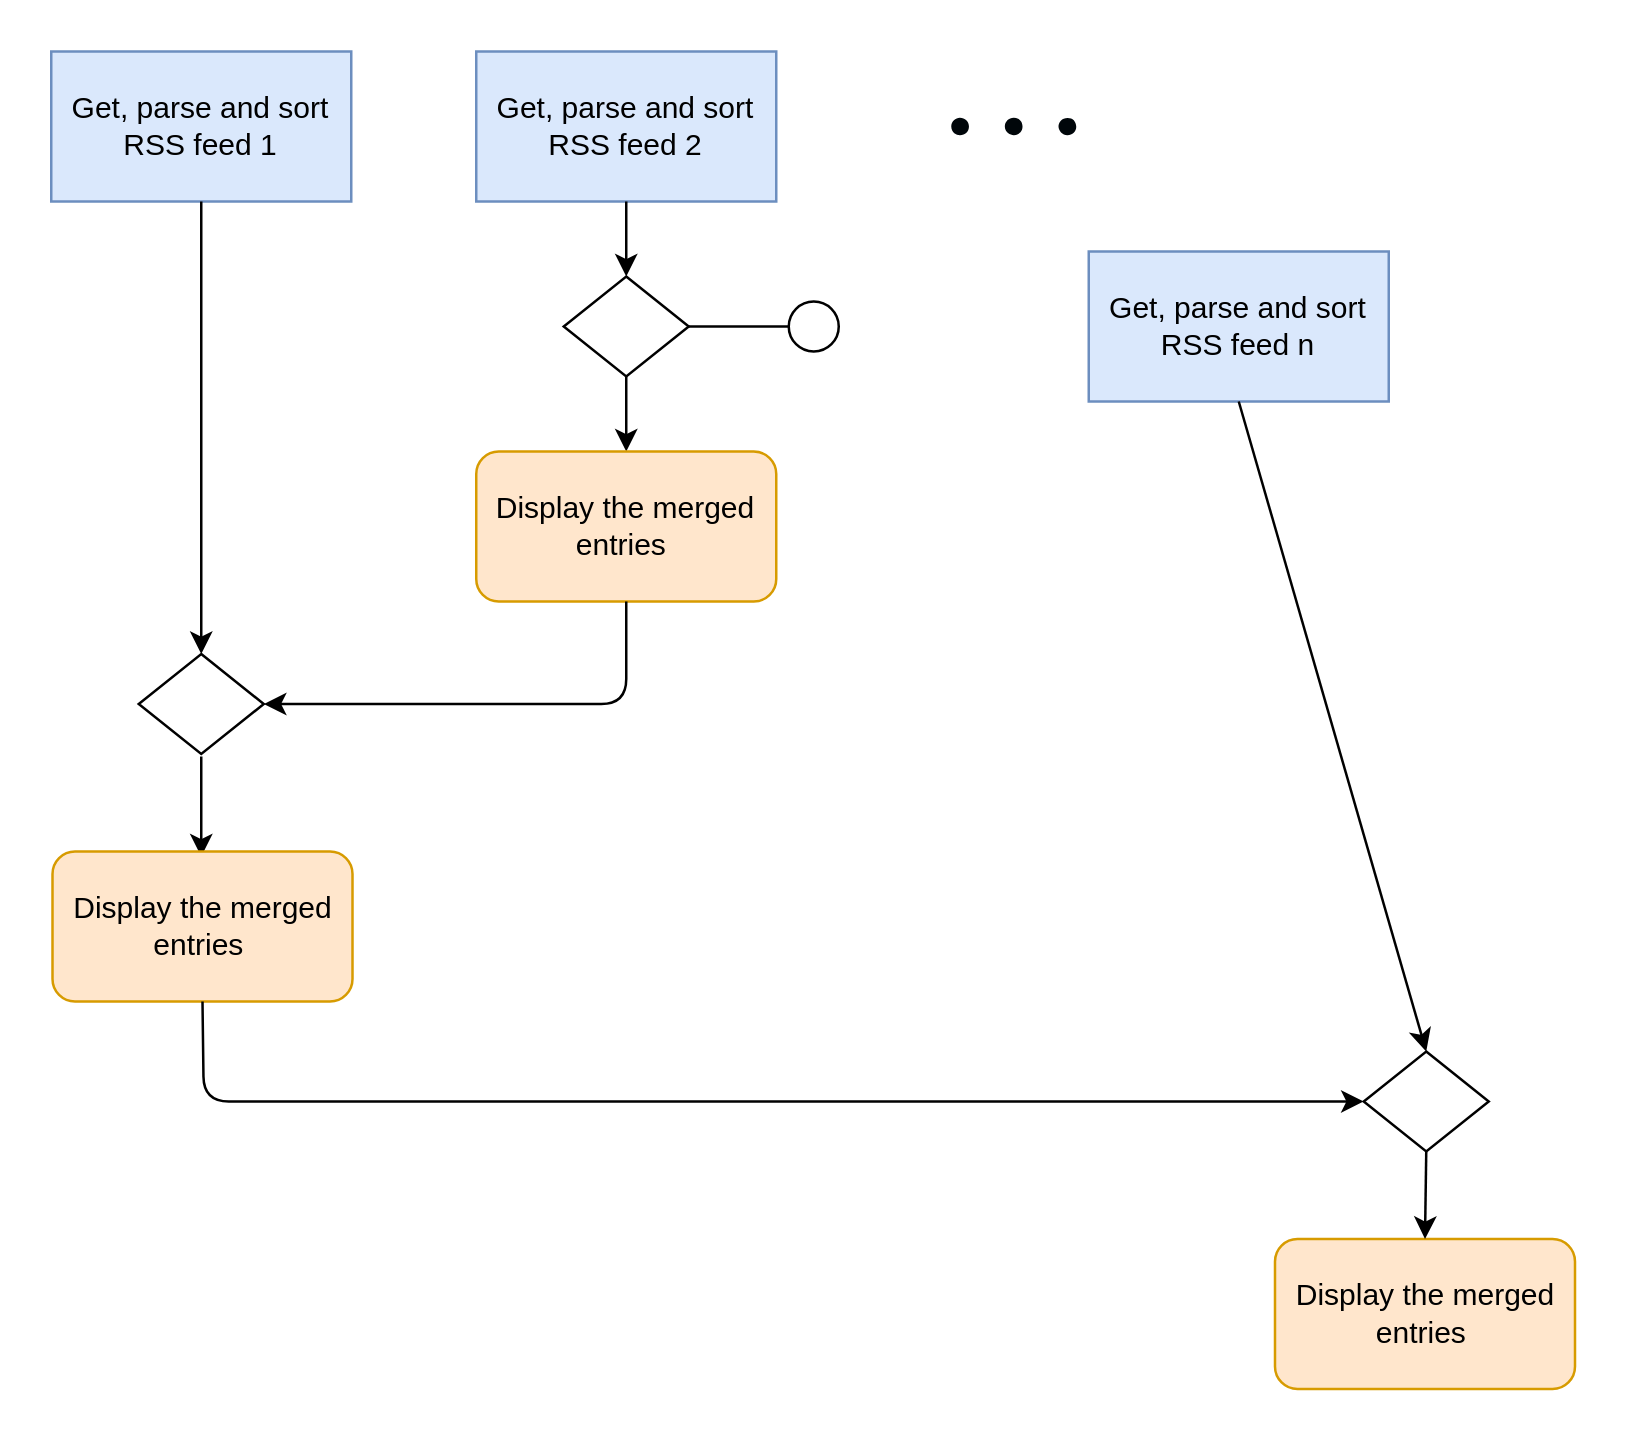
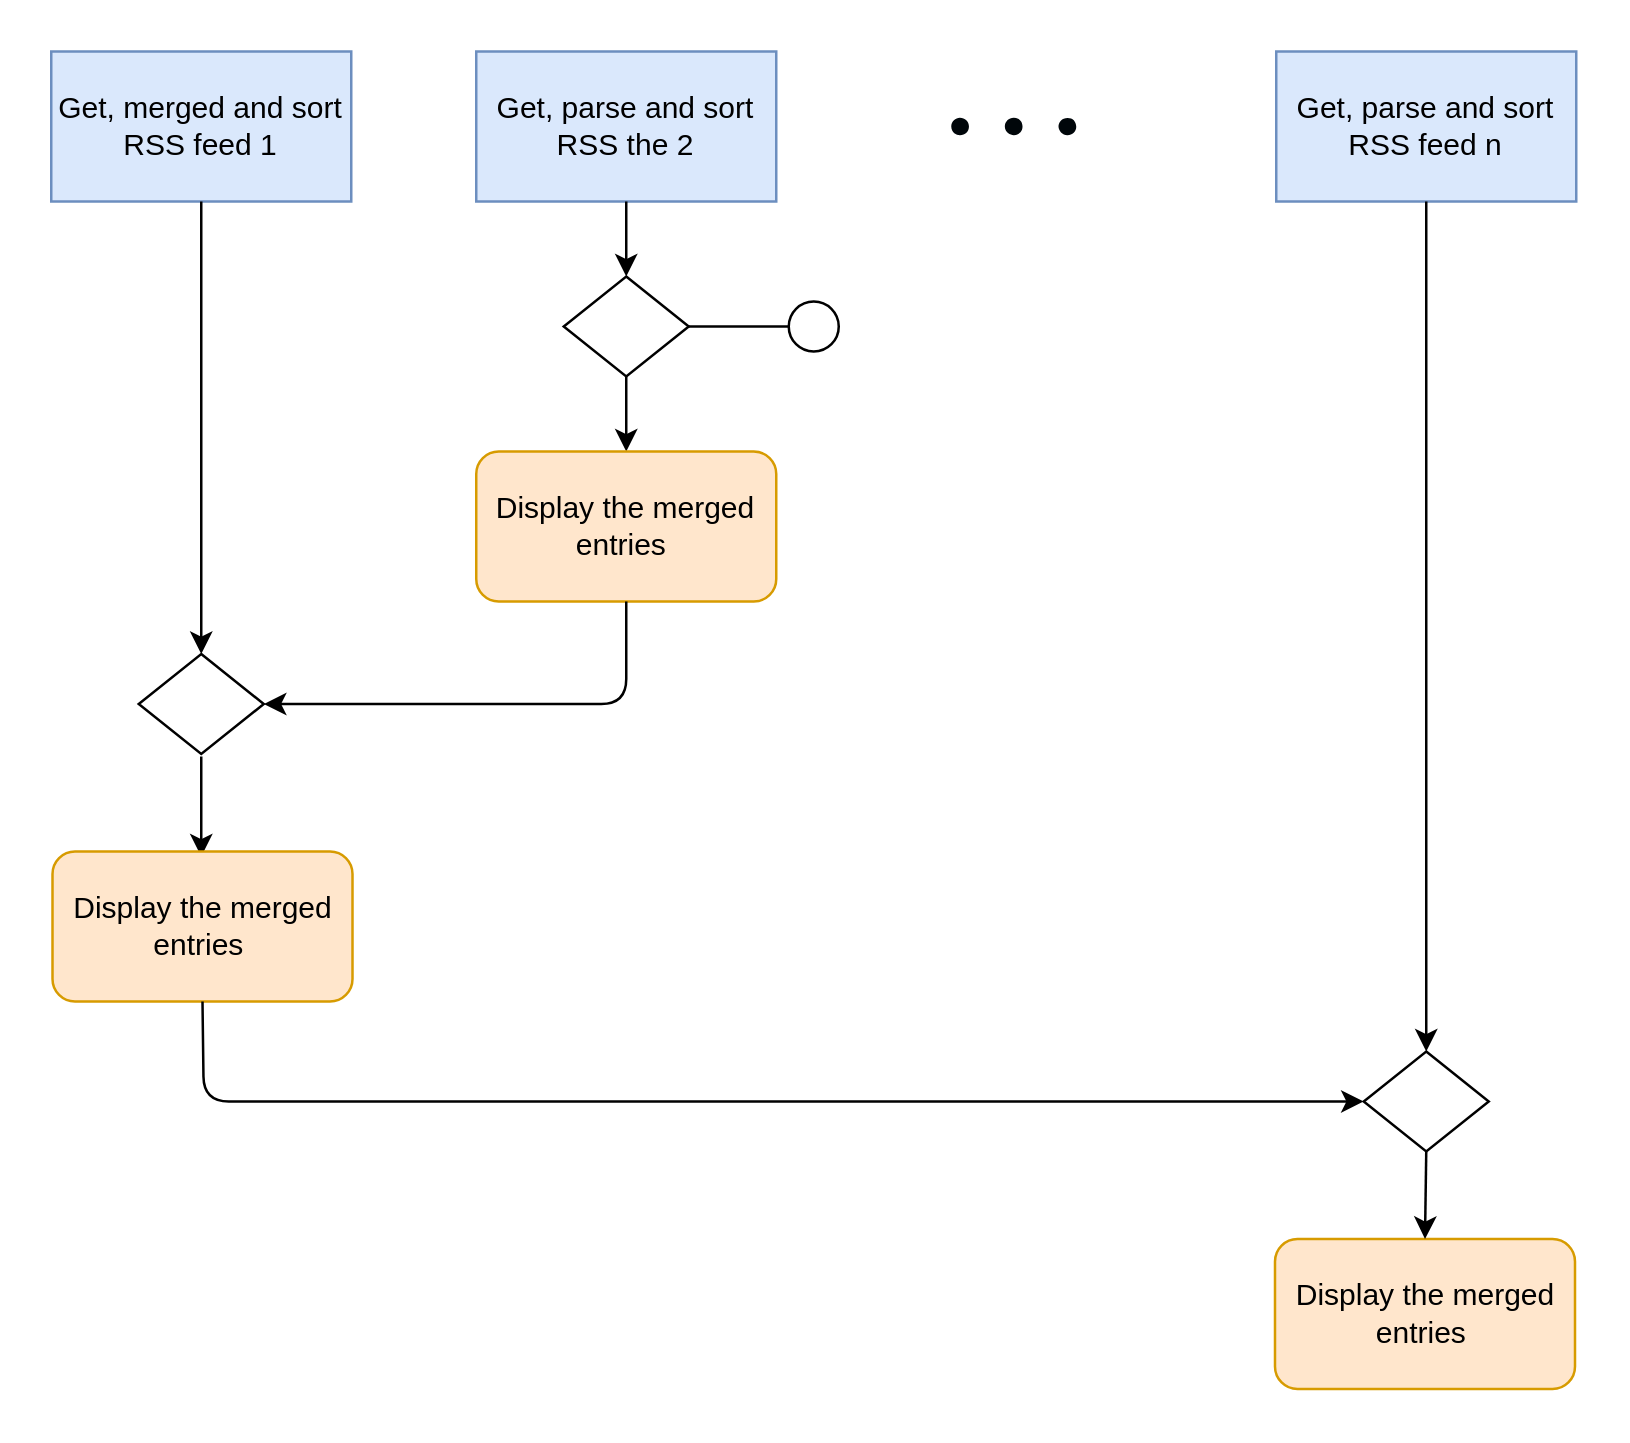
(201, 126) -> (201, 126)
(626, 126) -> (626, 126)
(1239, 326) -> (1426, 126)
